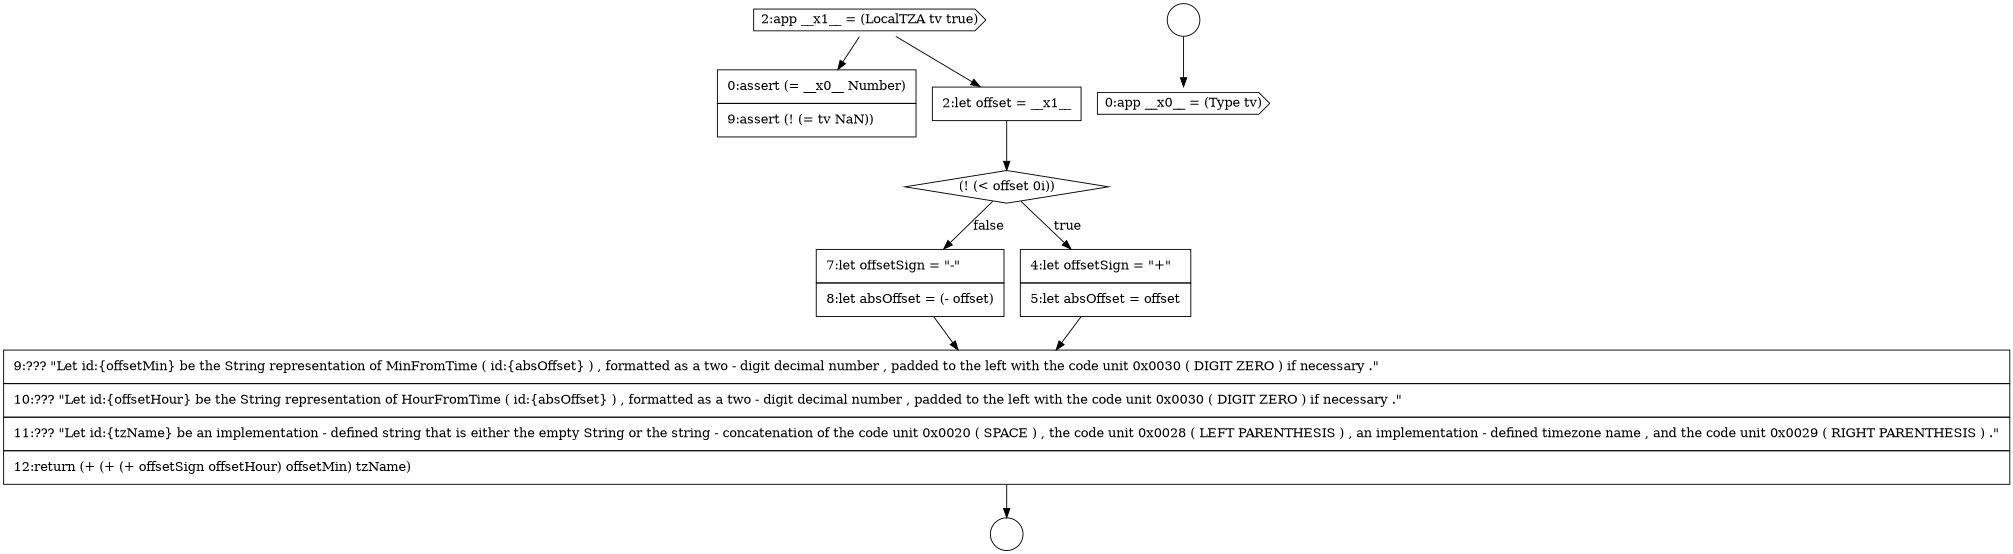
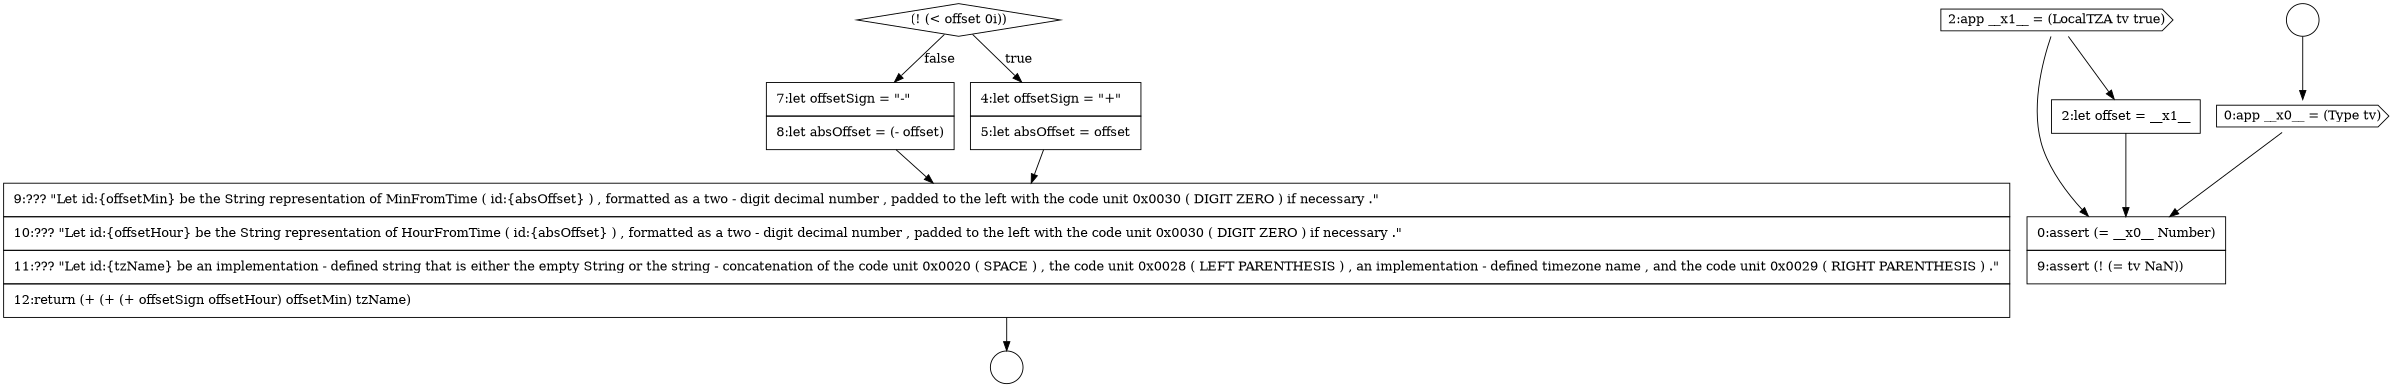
(1007, 141) -> (2126, 170)
none -> (2230, 172)
